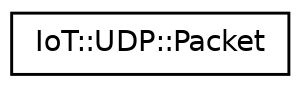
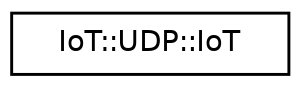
(150, 44) -> (150, 44)
